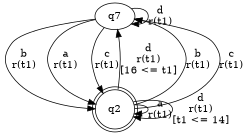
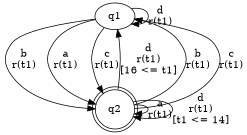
(115, 16) -> (115, 16)
